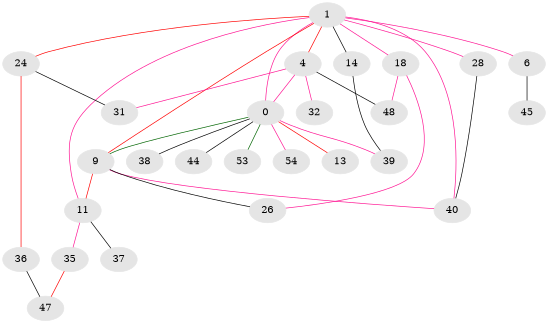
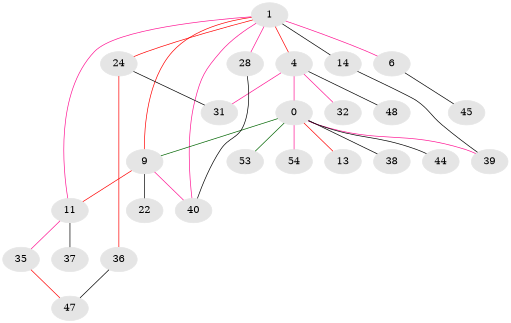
(277, 54) -> none
(401, 64) -> none
(268, 211) -> (145, 211)
